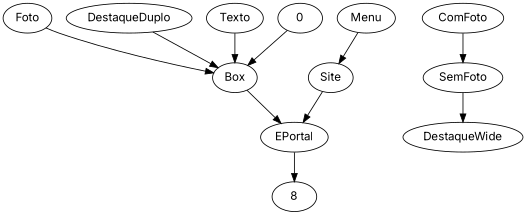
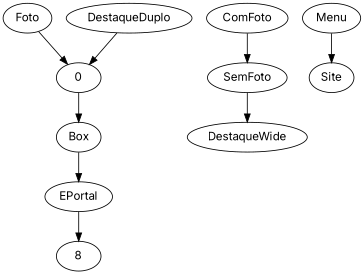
(235, 18) -> none
(182, 48) -> (106, 46)
(125, 53) -> (50, 45)
(315, 103) -> none
